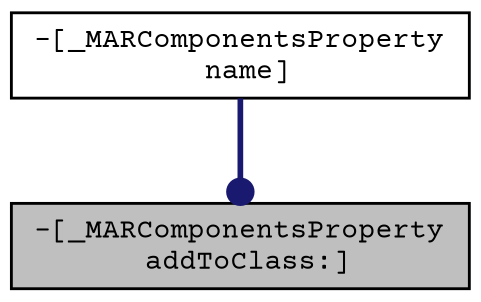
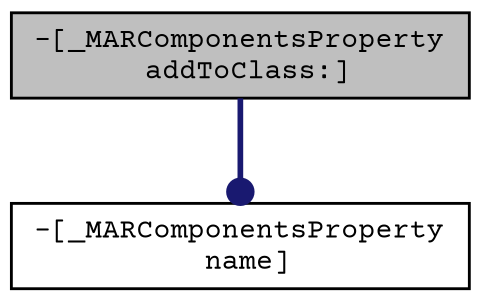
(240, 139) -> (240, 139)
